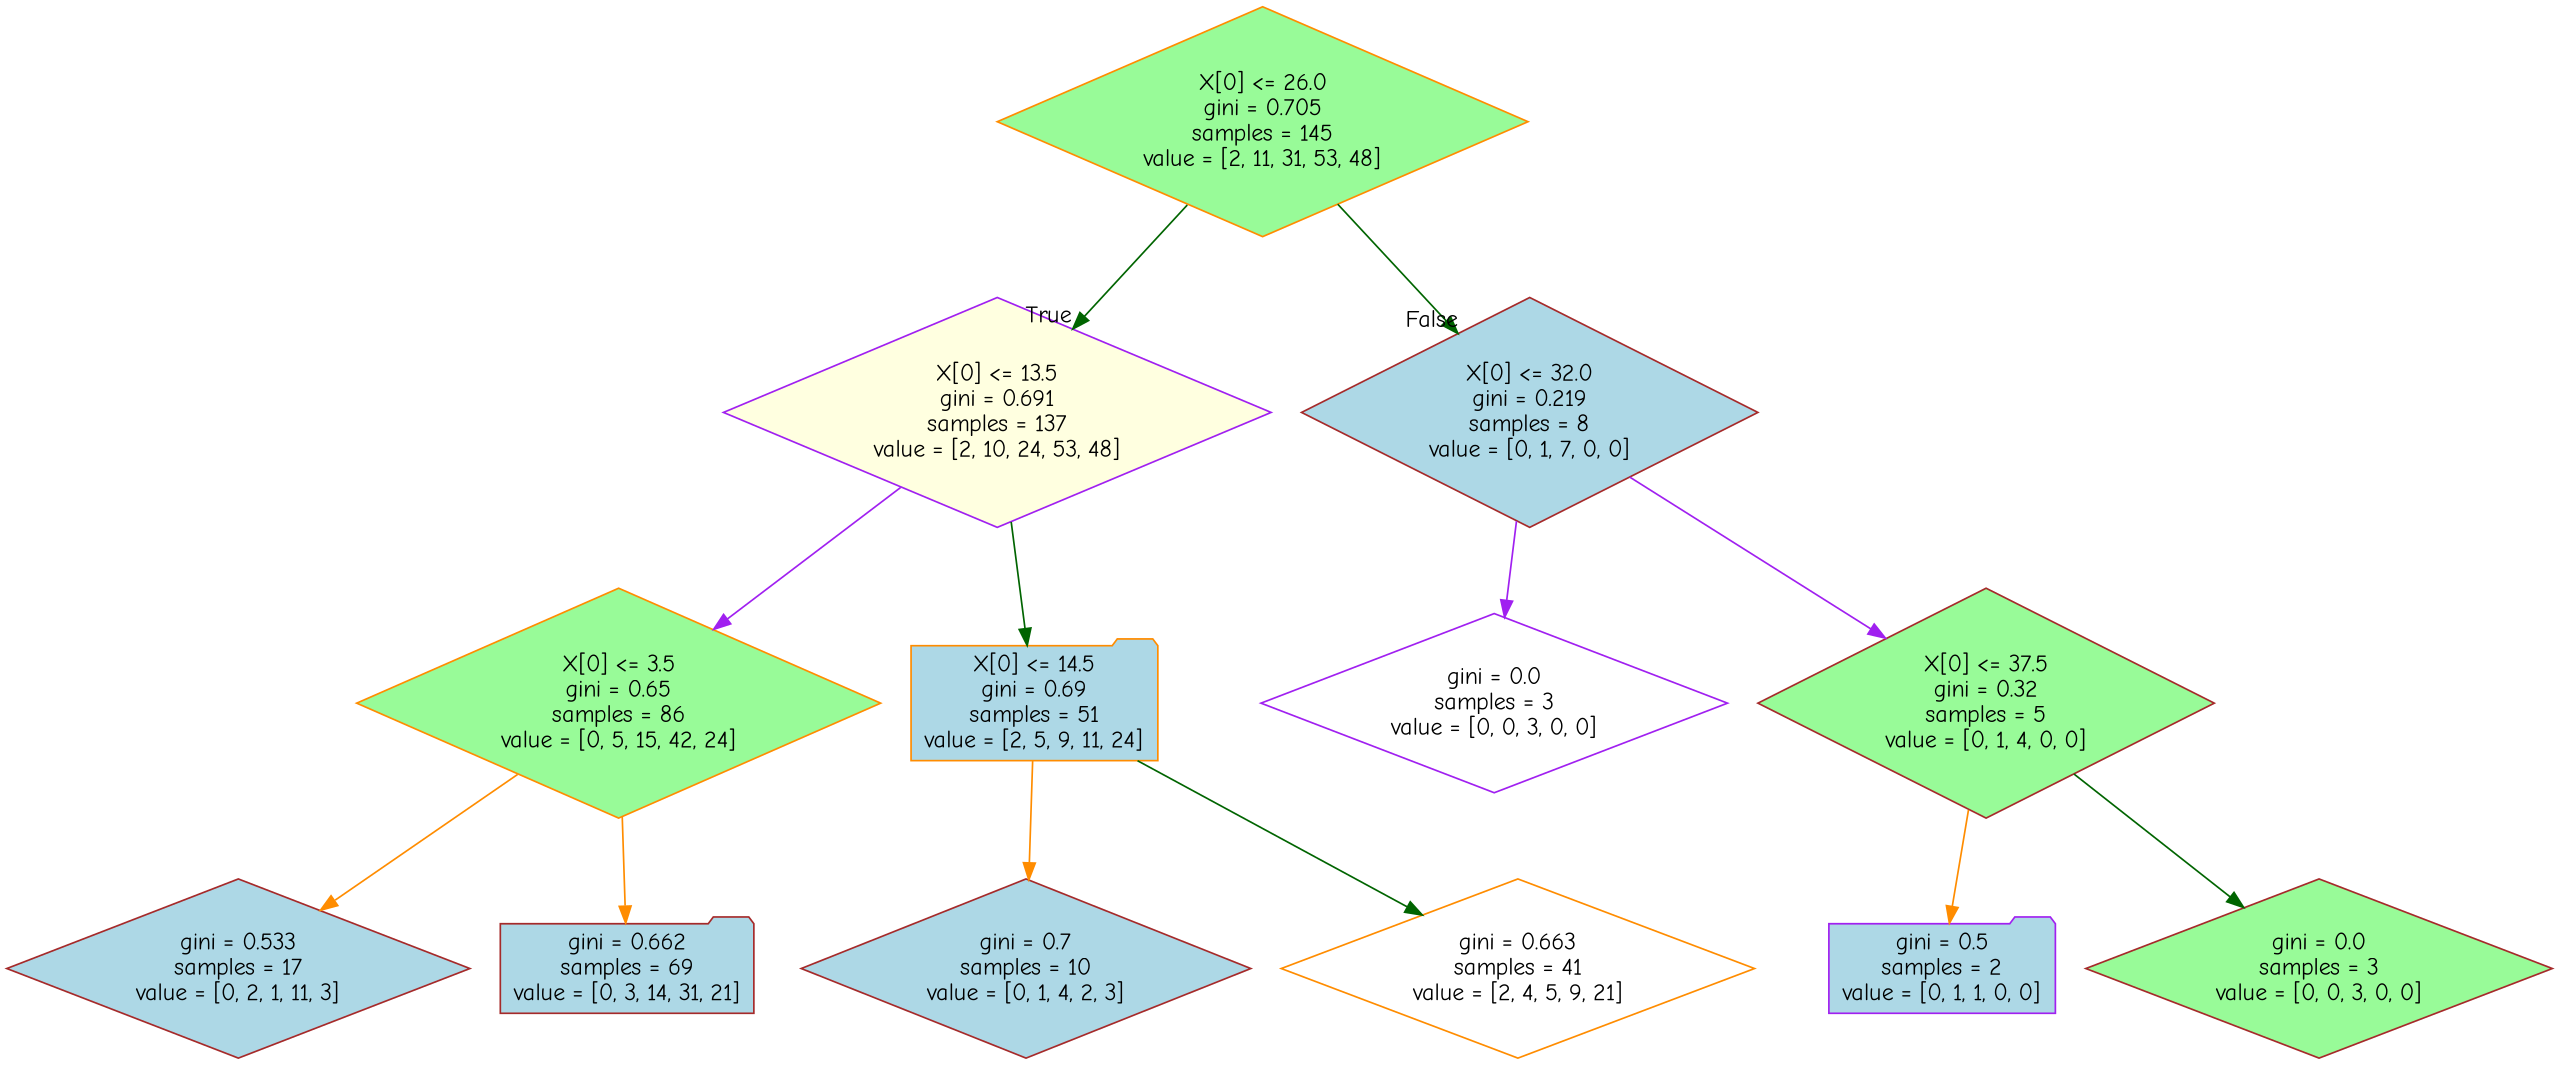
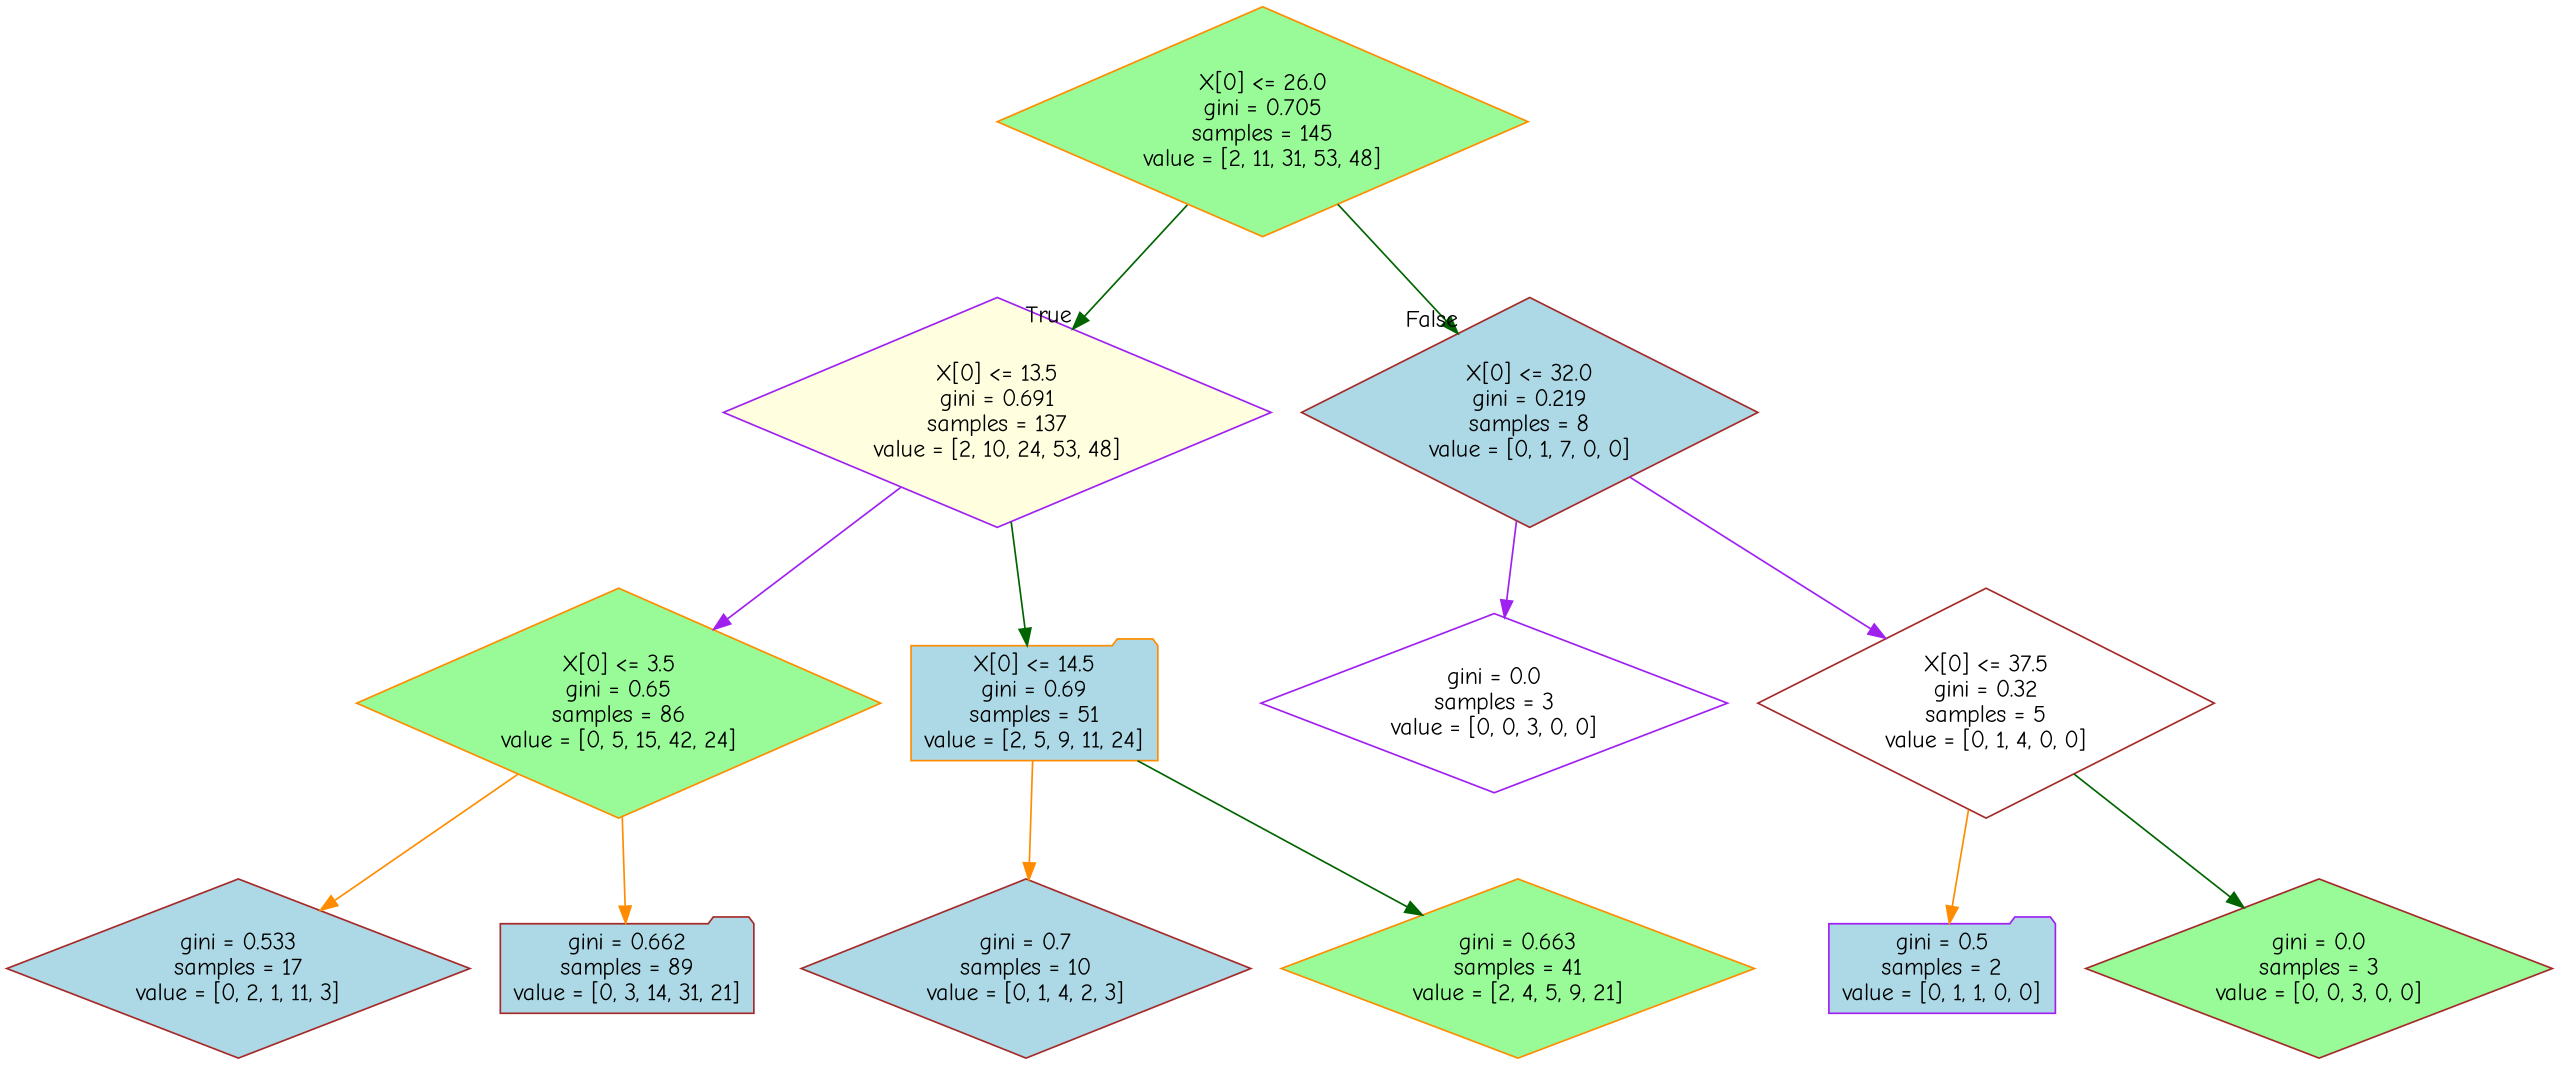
(1986, 703) -> (1986, 703)
(627, 969) -> (627, 969)
(1518, 969) -> (1518, 969)
